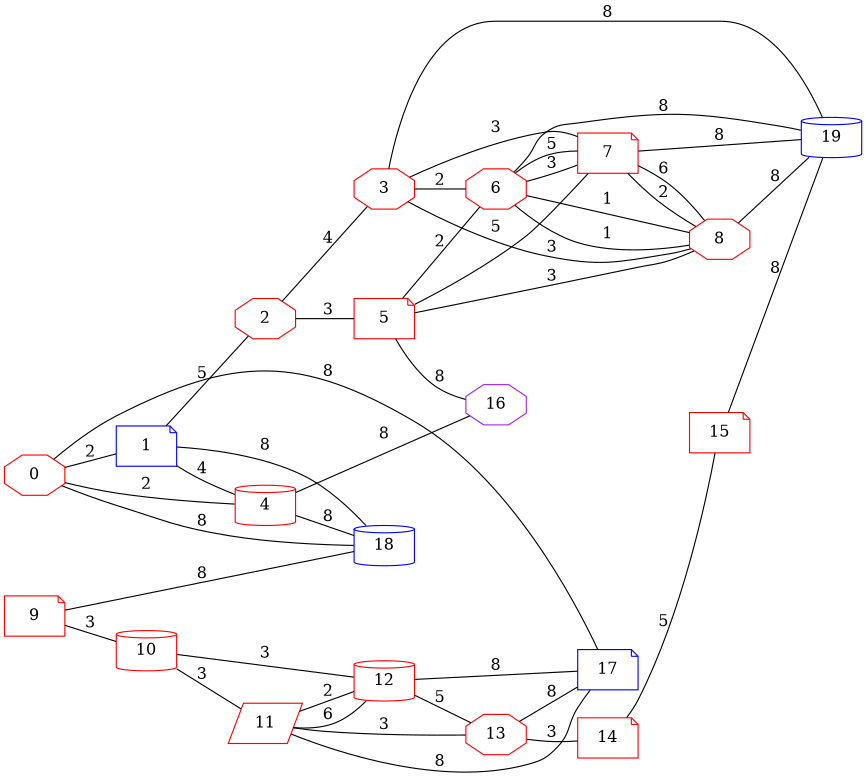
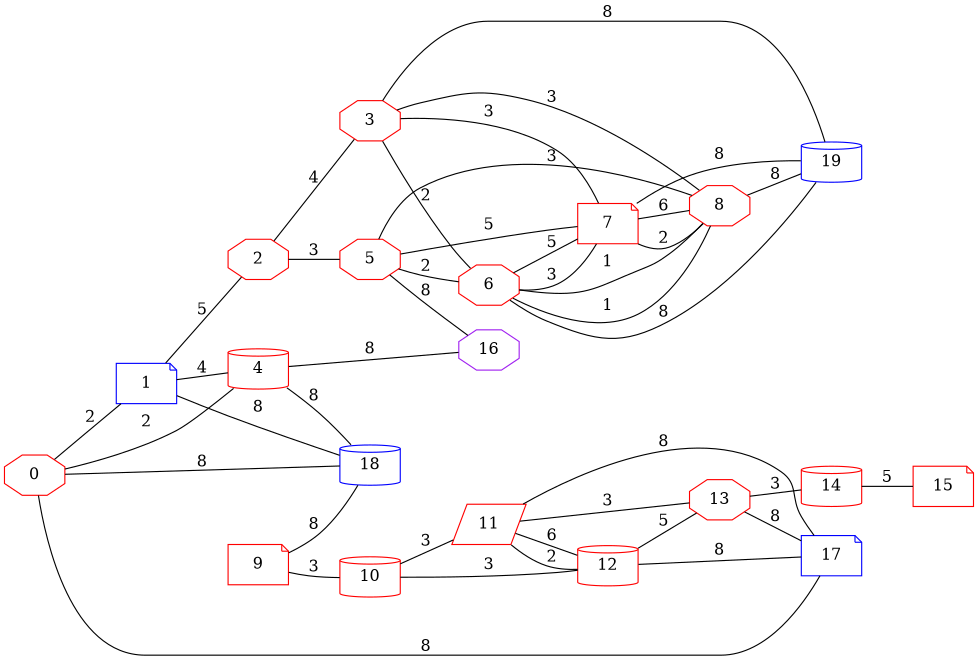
(776, 285) -> none
(384, 319) -> (370, 259)
(608, 738) -> (832, 486)
